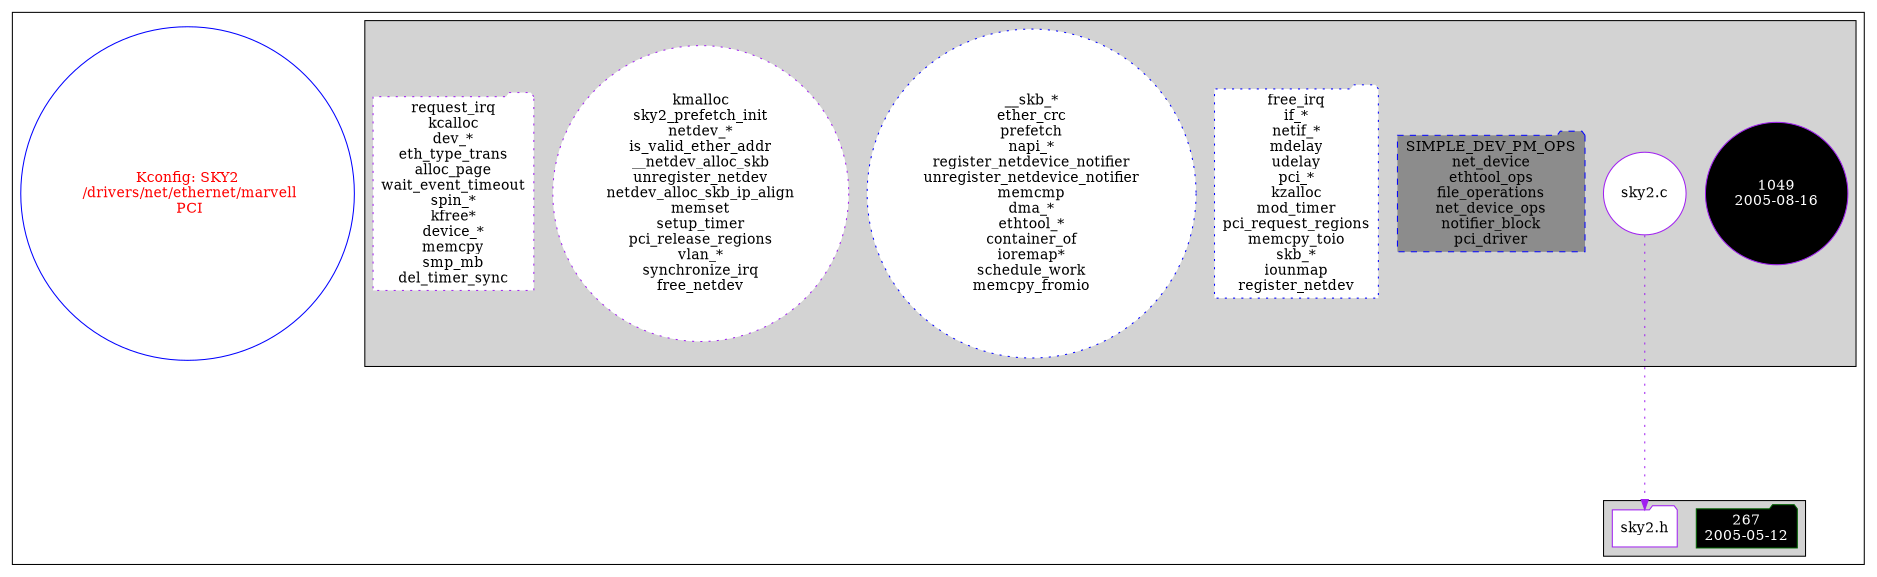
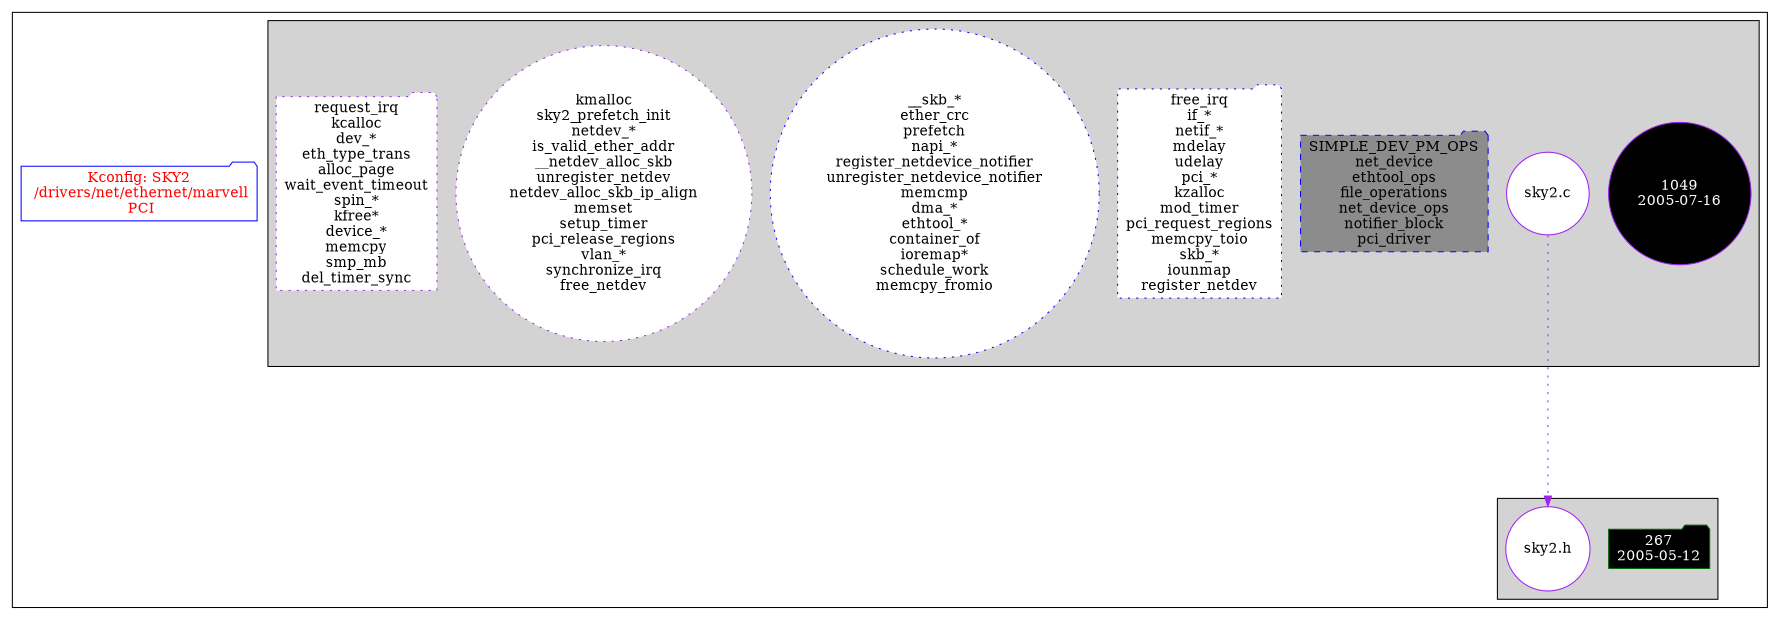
(188, 194) -> (139, 194)
(1777, 194) -> (1680, 194)
(1645, 528) -> (1548, 549)
